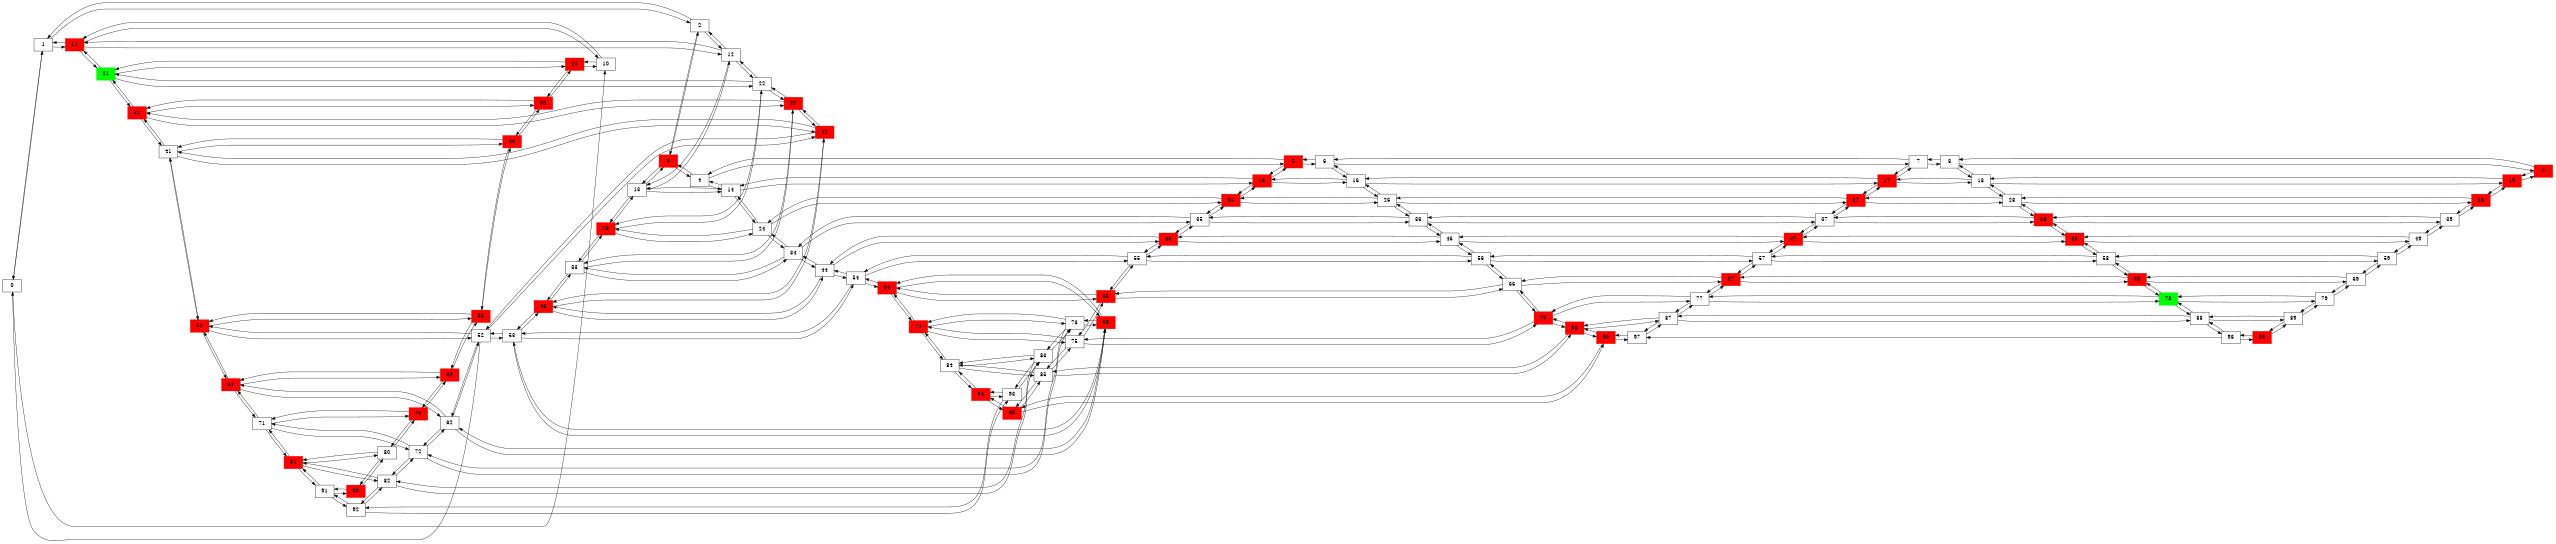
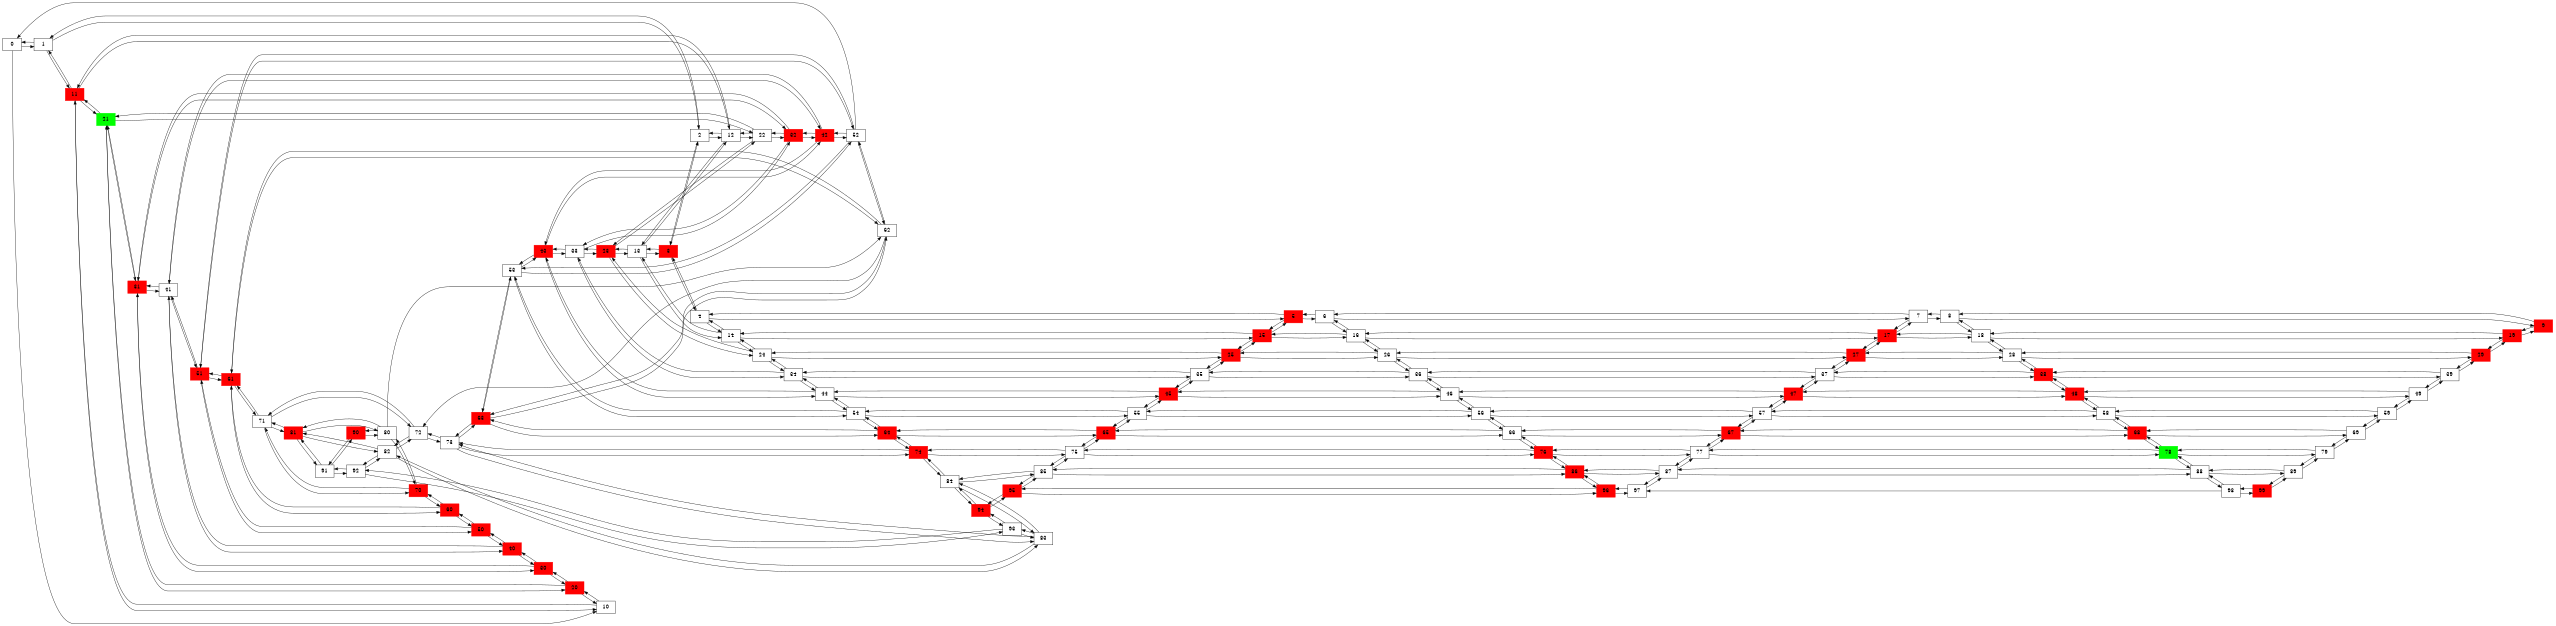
(435, 439) -> (585, 287)
